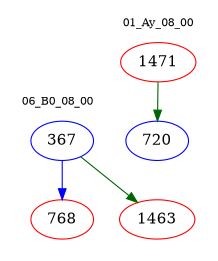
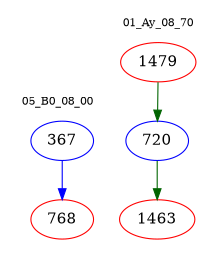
(158, 23) -> (158, 23)
(158, 62) -> (158, 62)
(58, 102) -> (58, 102)
(95, 169) -> (157, 175)
